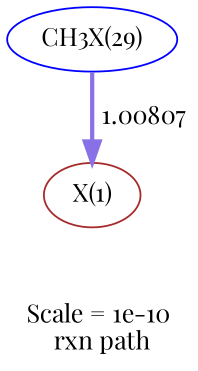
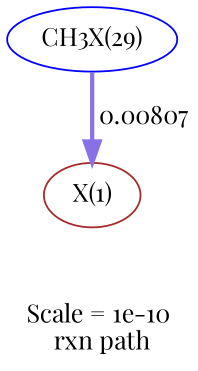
(141, 117) -> (141, 117)
